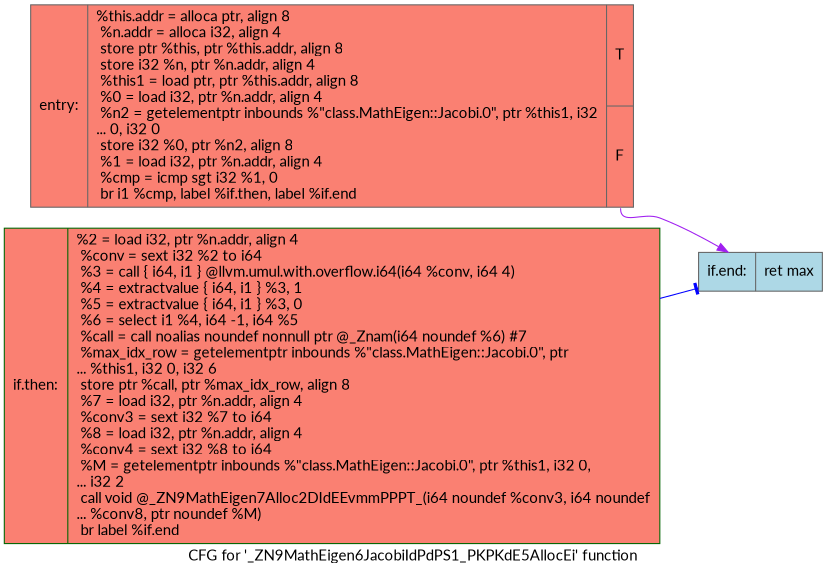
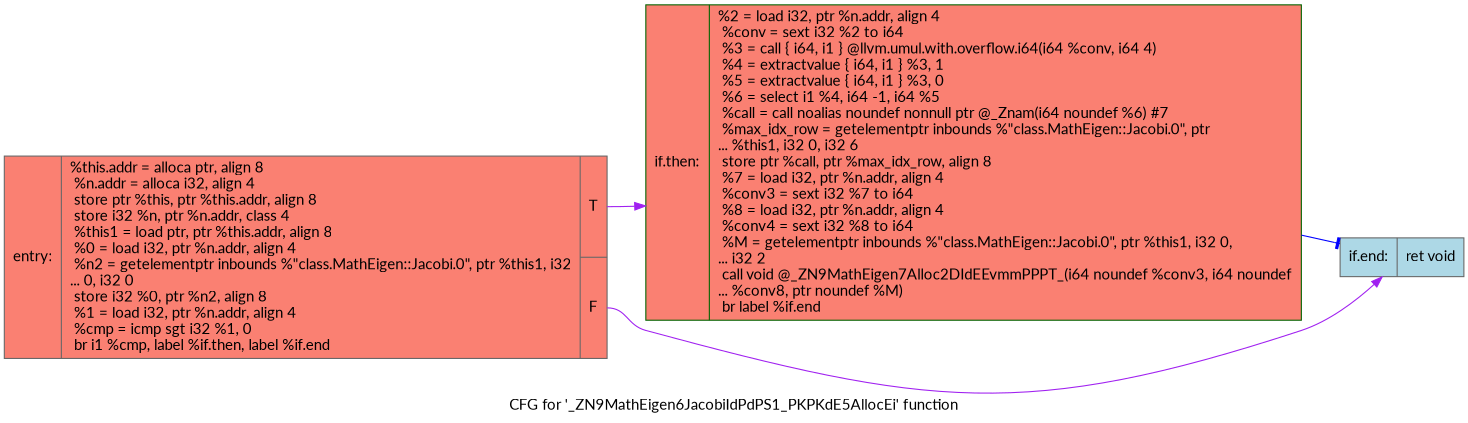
(206, 65) -> (180, 216)
none -> (621, 207)
(789, 271) -> (1431, 257)
